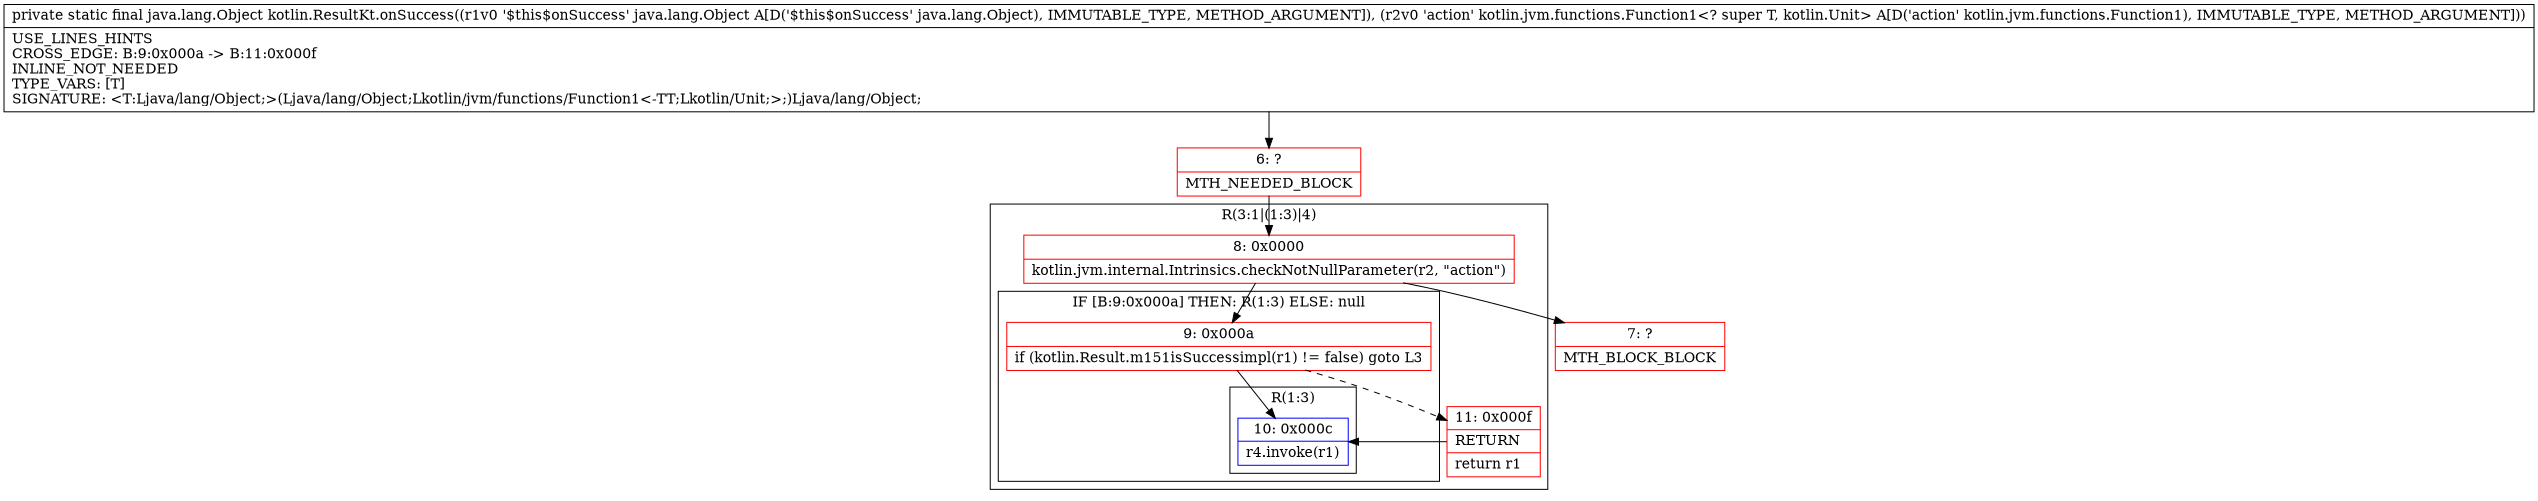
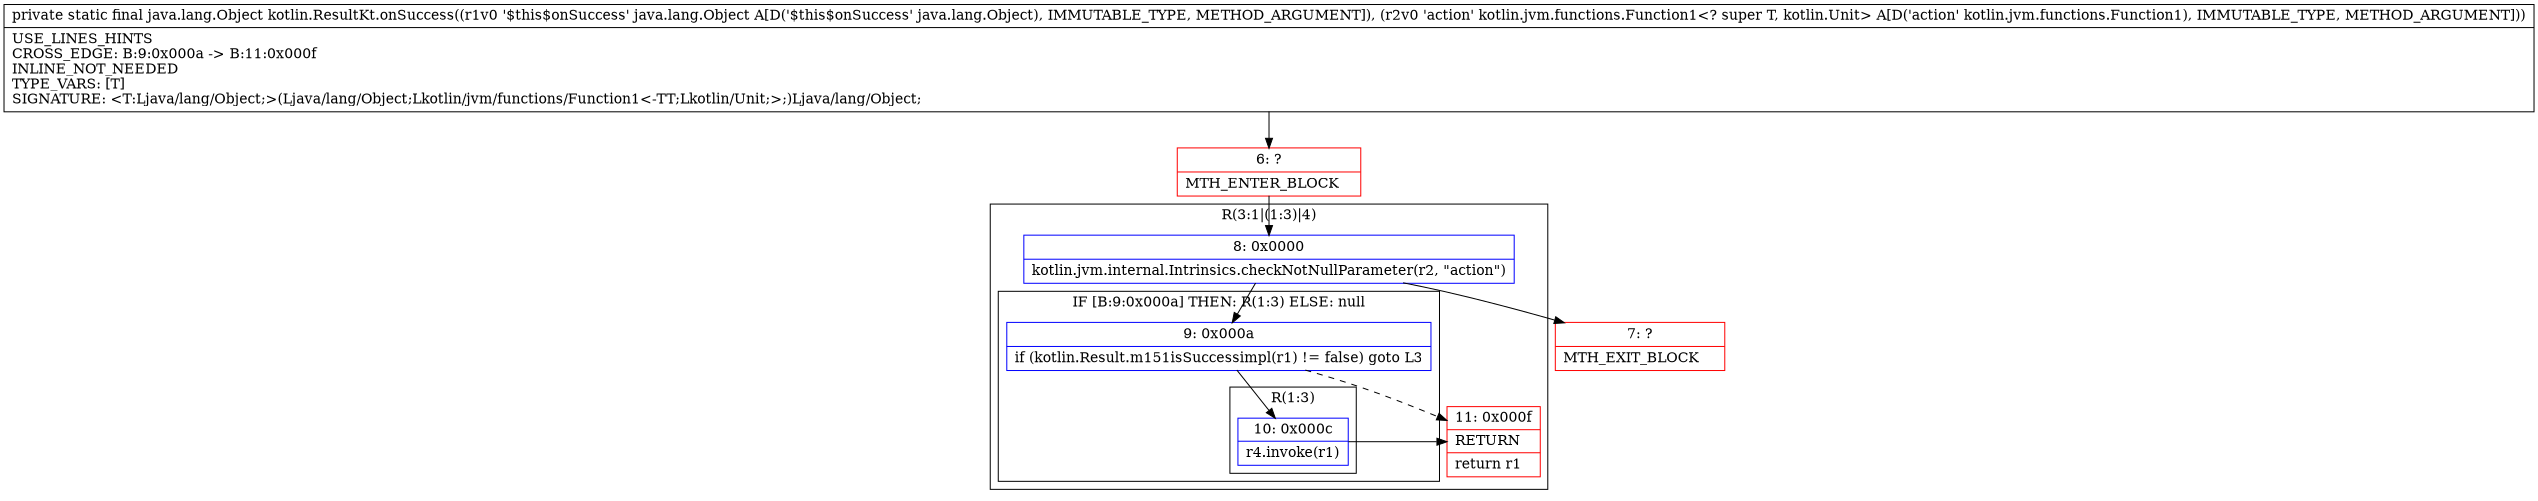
(1269, 184) -> (1262, 184)
(1269, 259) -> (1269, 259)
(1219, 346) -> (1219, 346)
(1640, 358) -> (1632, 358)
(1403, 442) -> (1393, 442)
